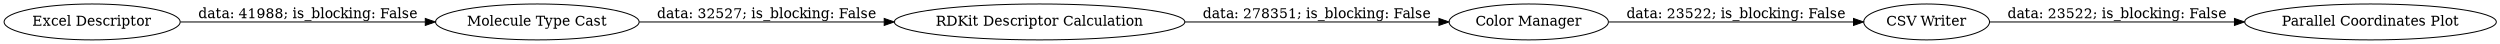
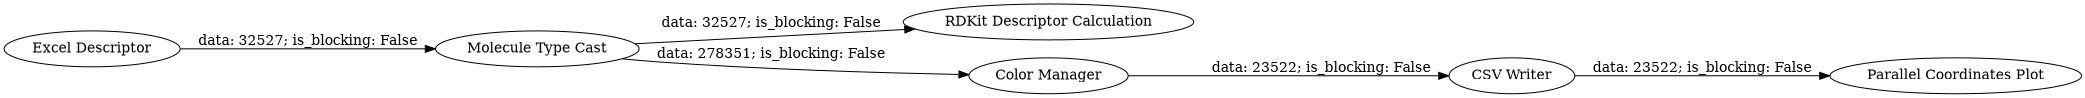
(308, 14) -> (308, 41)
(1312, 22) -> (790, 69)
